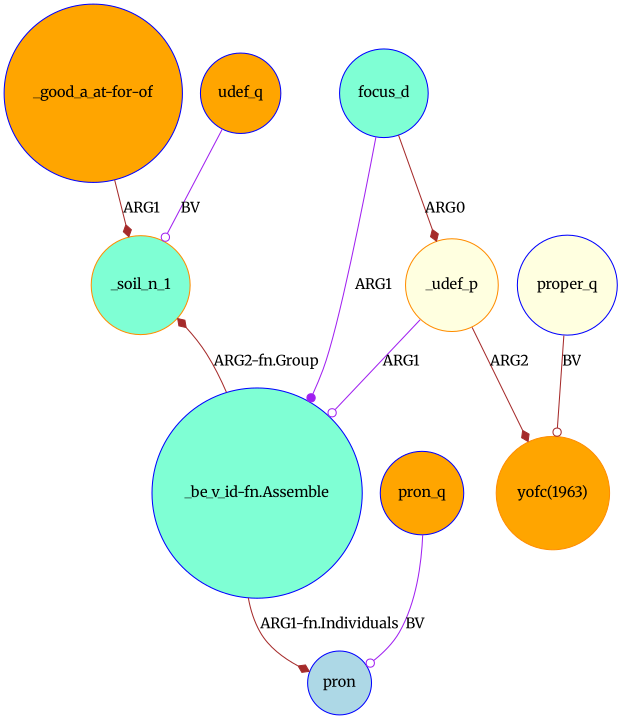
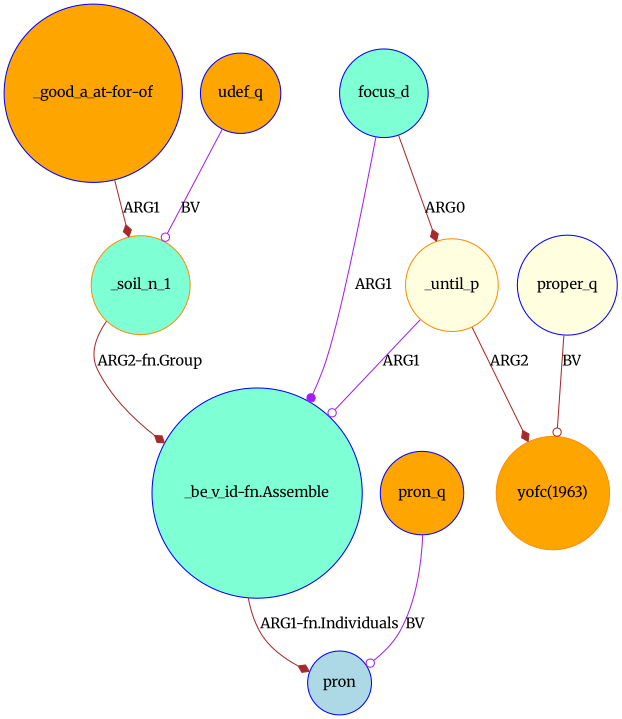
(452, 285) -> (452, 285)
(209, 358) -> (107, 385)
